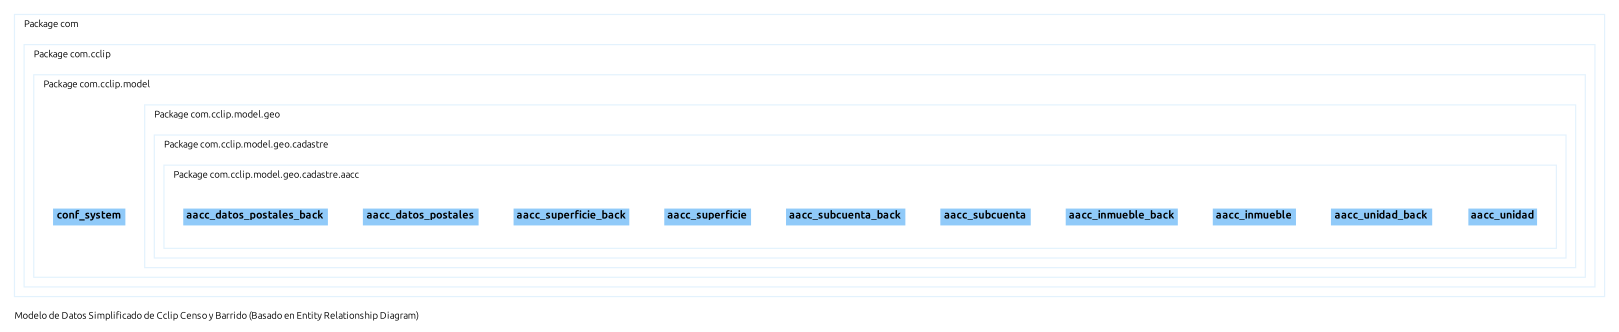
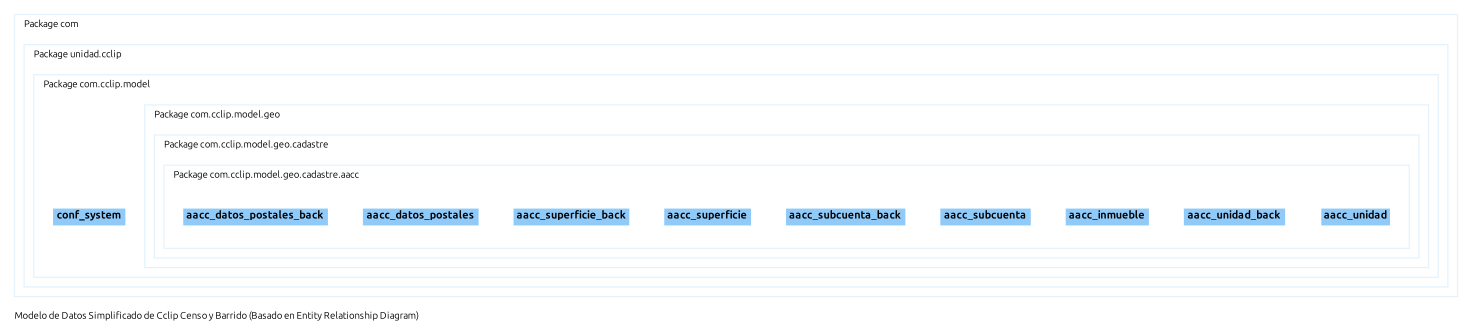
(72, 55) -> (78, 55)
(1121, 217) -> none
